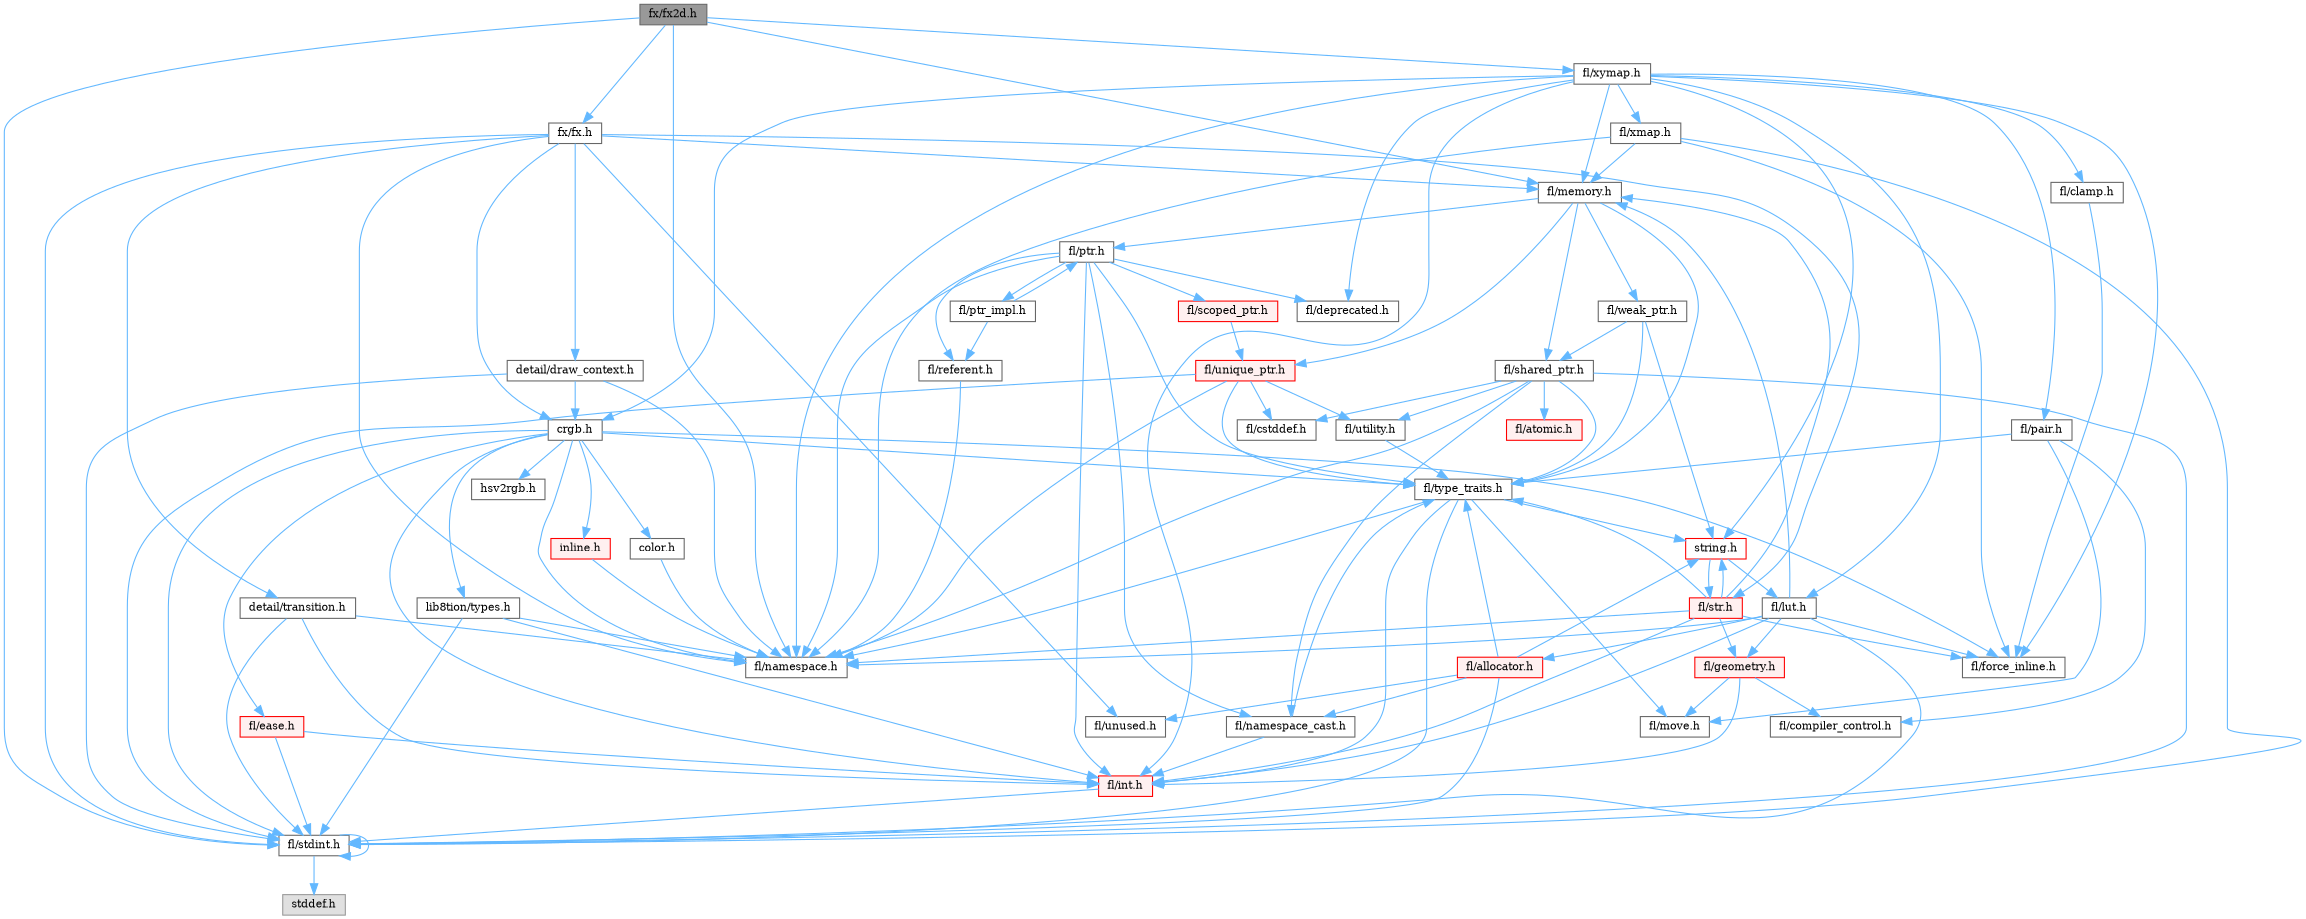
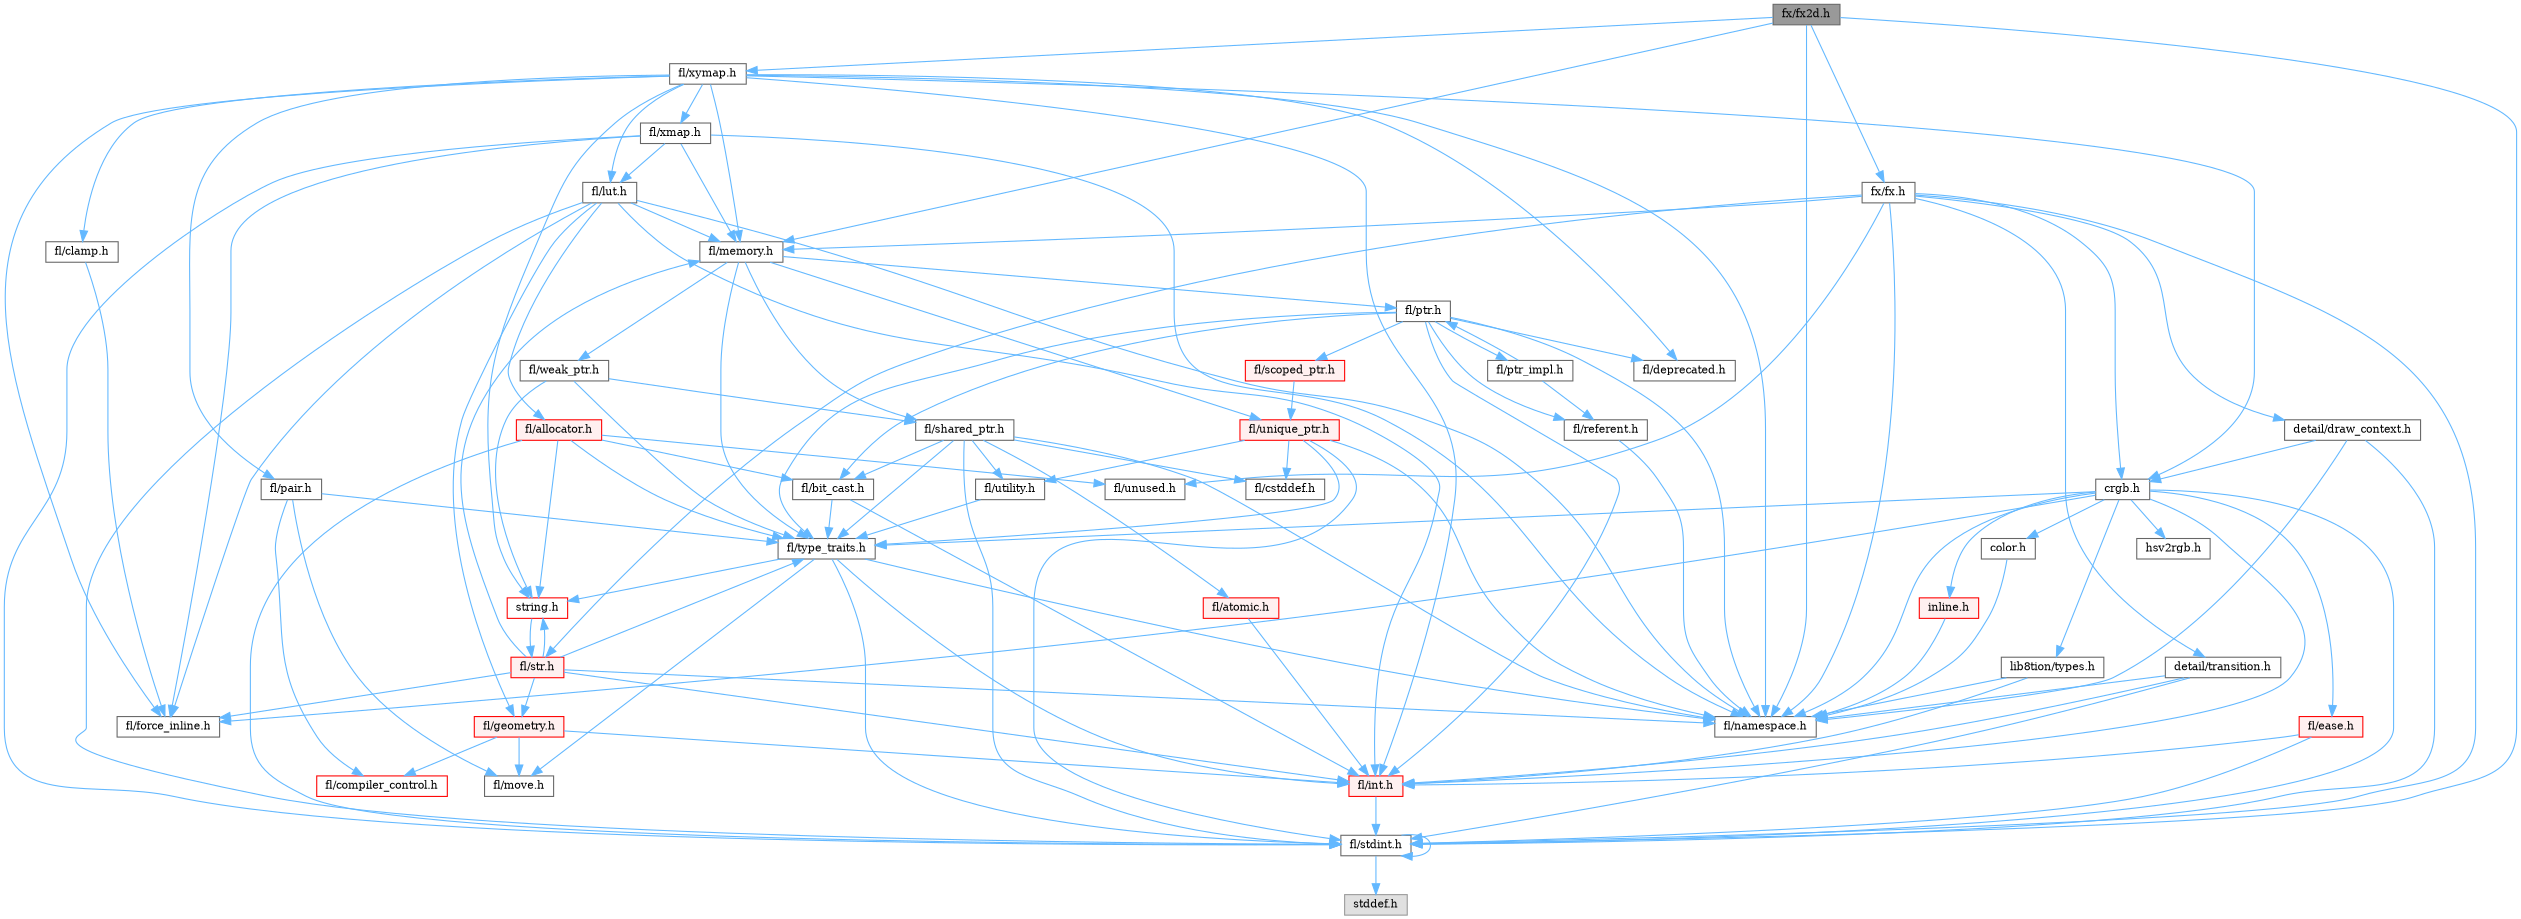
(1742, 570) -> (647, 159)
none -> (1305, 693)
(394, 722) -> none
(1291, 727) -> (833, 489)
(1836, 727) -> (382, 786)
